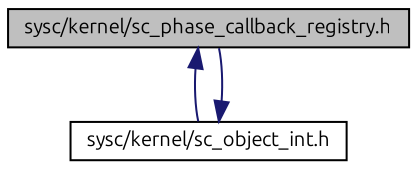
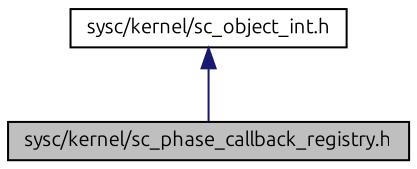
(195, 95) -> none
